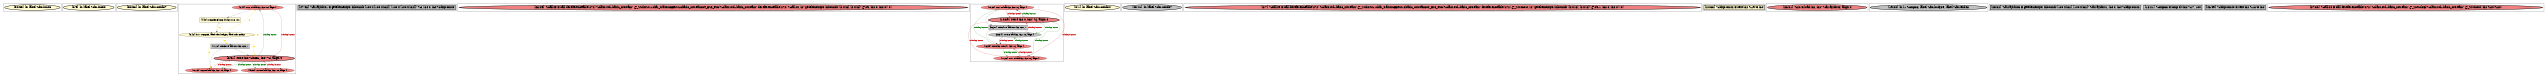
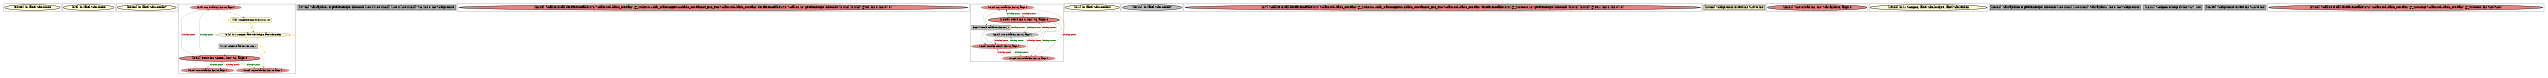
(1929, 7) -> (1929, 7)
(267, 65) -> none
